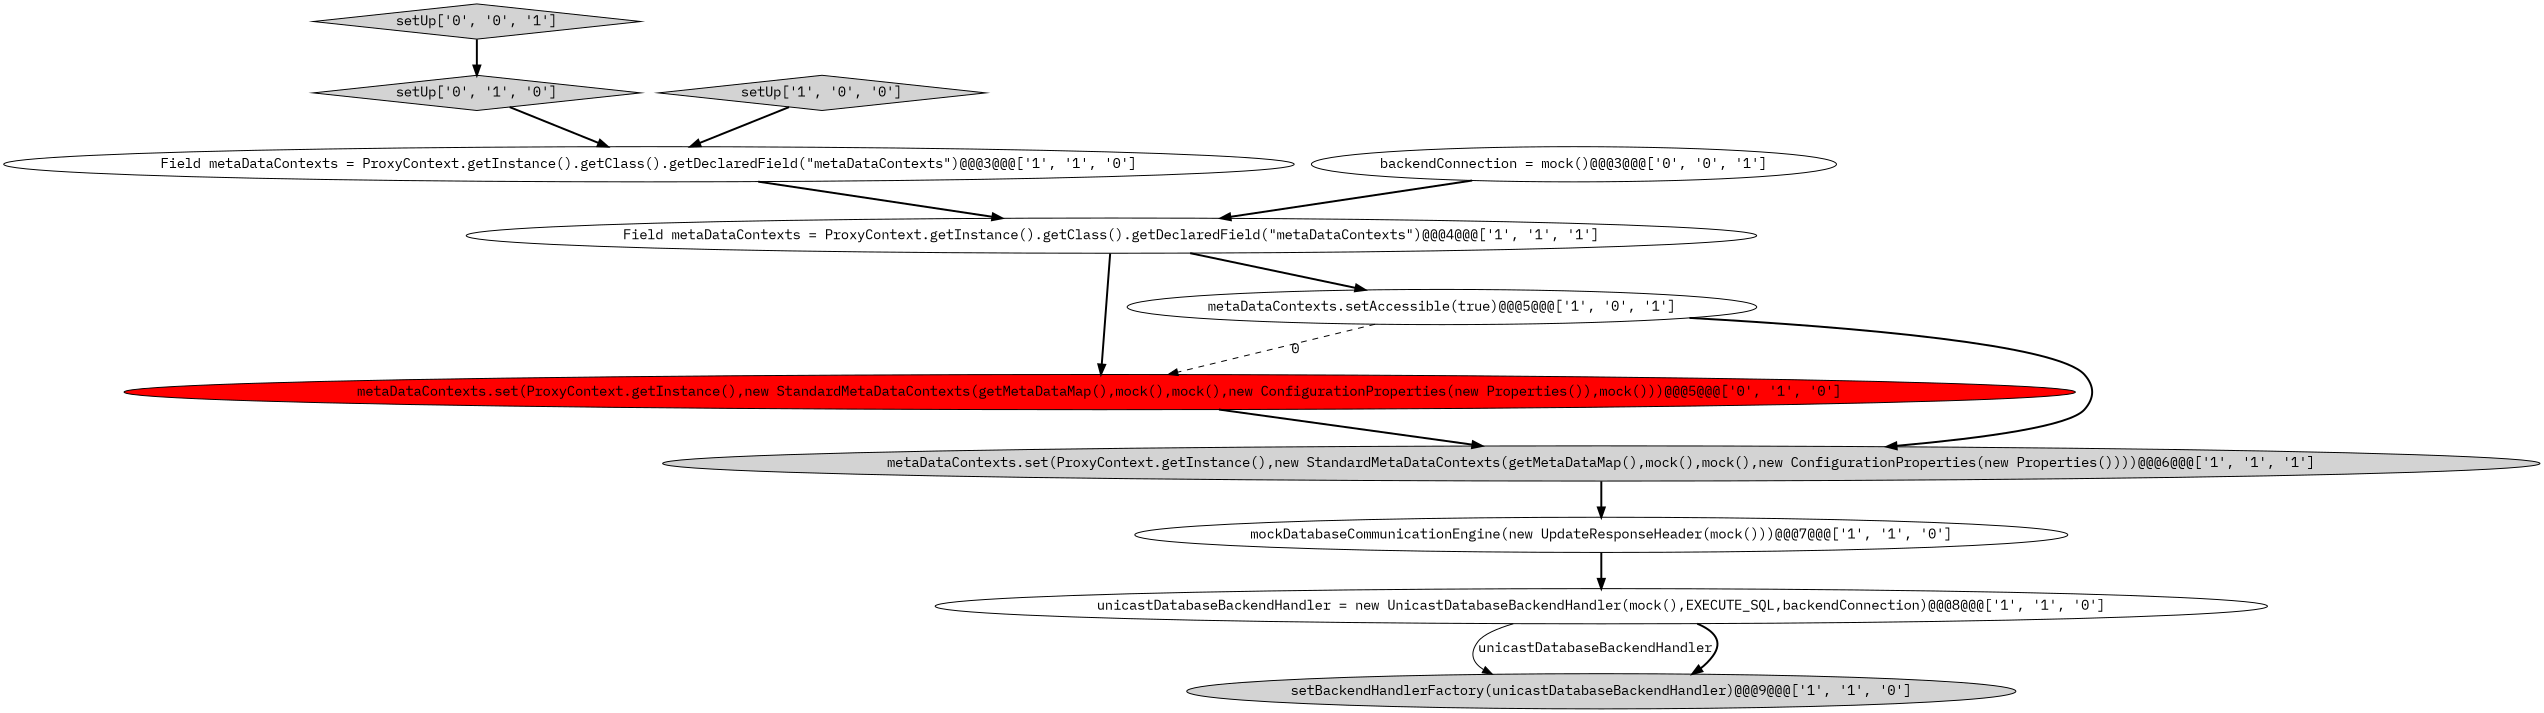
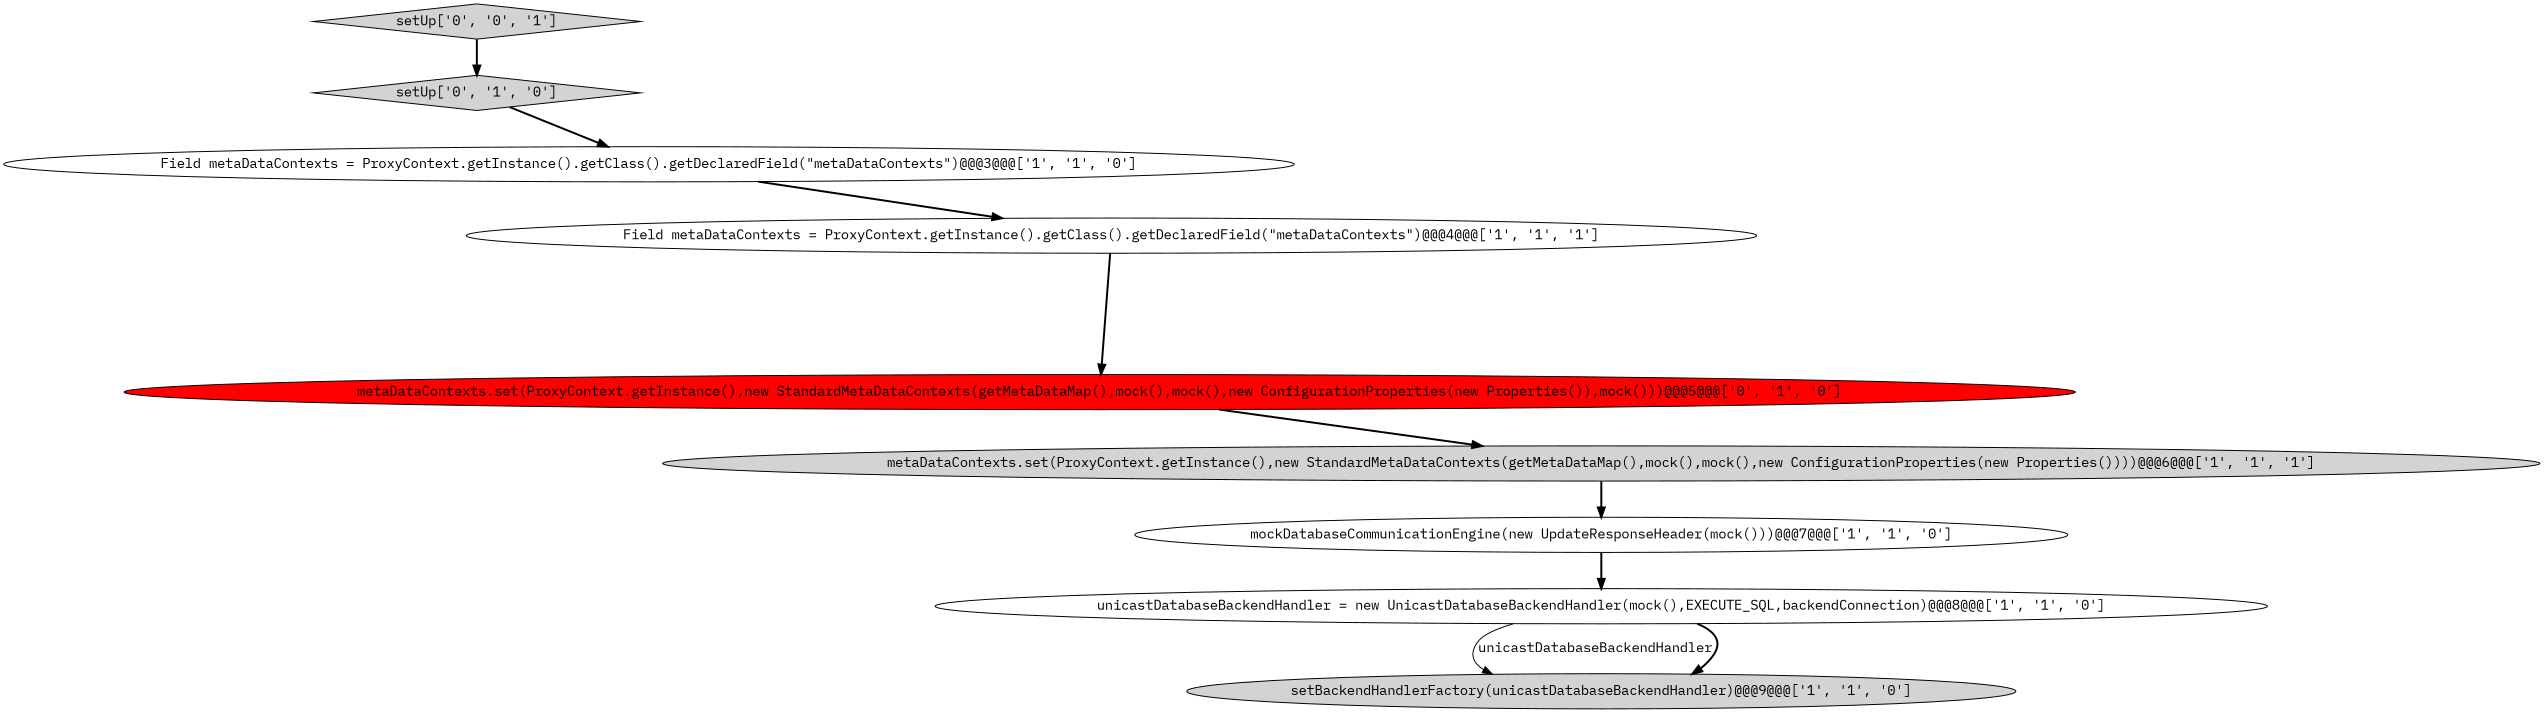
(822, 93) -> none
(1574, 164) -> none
(1442, 307) -> none
